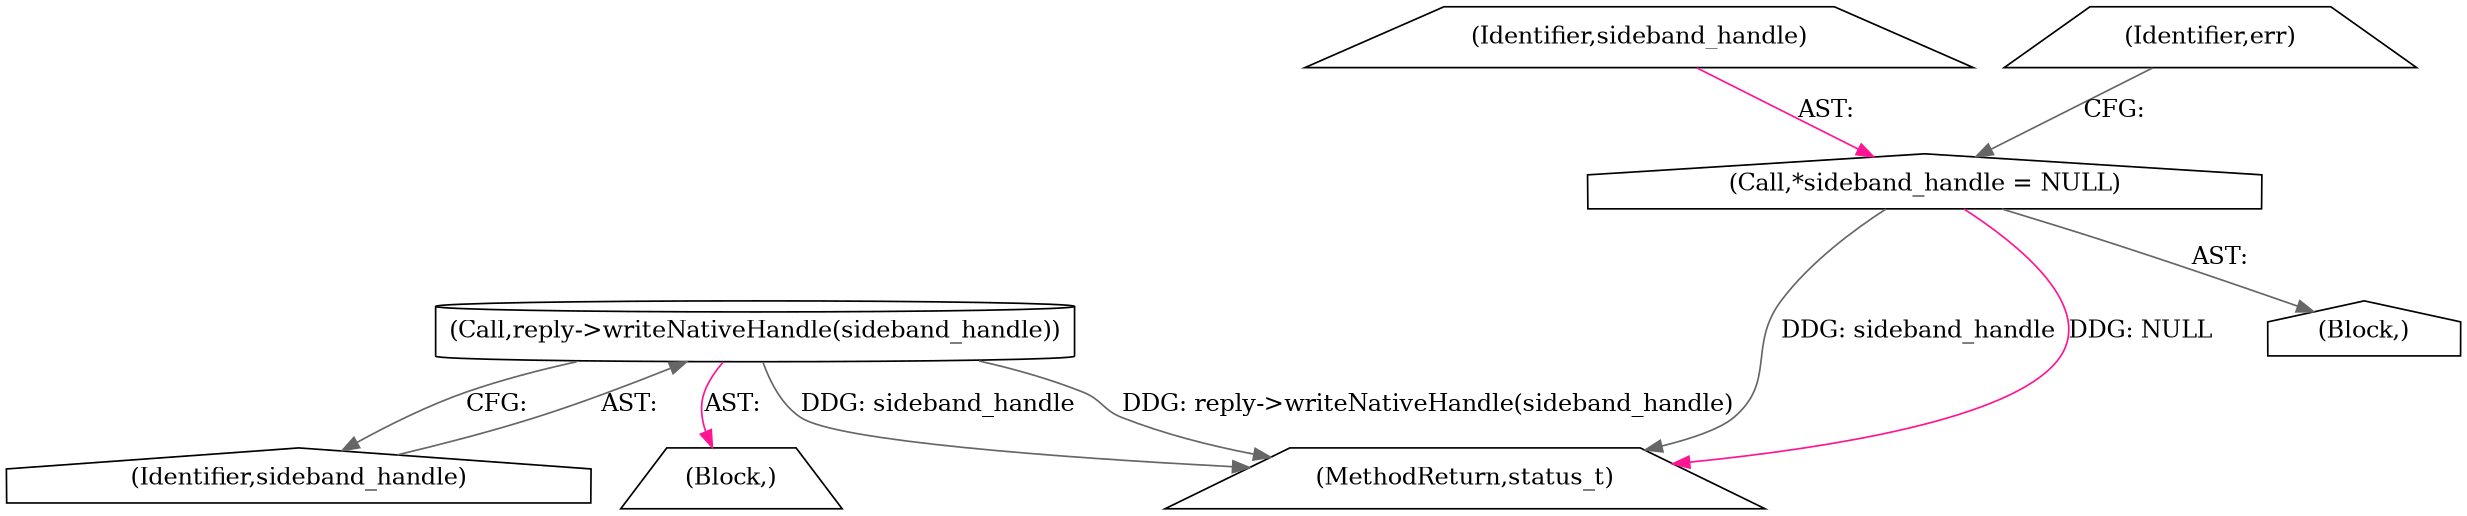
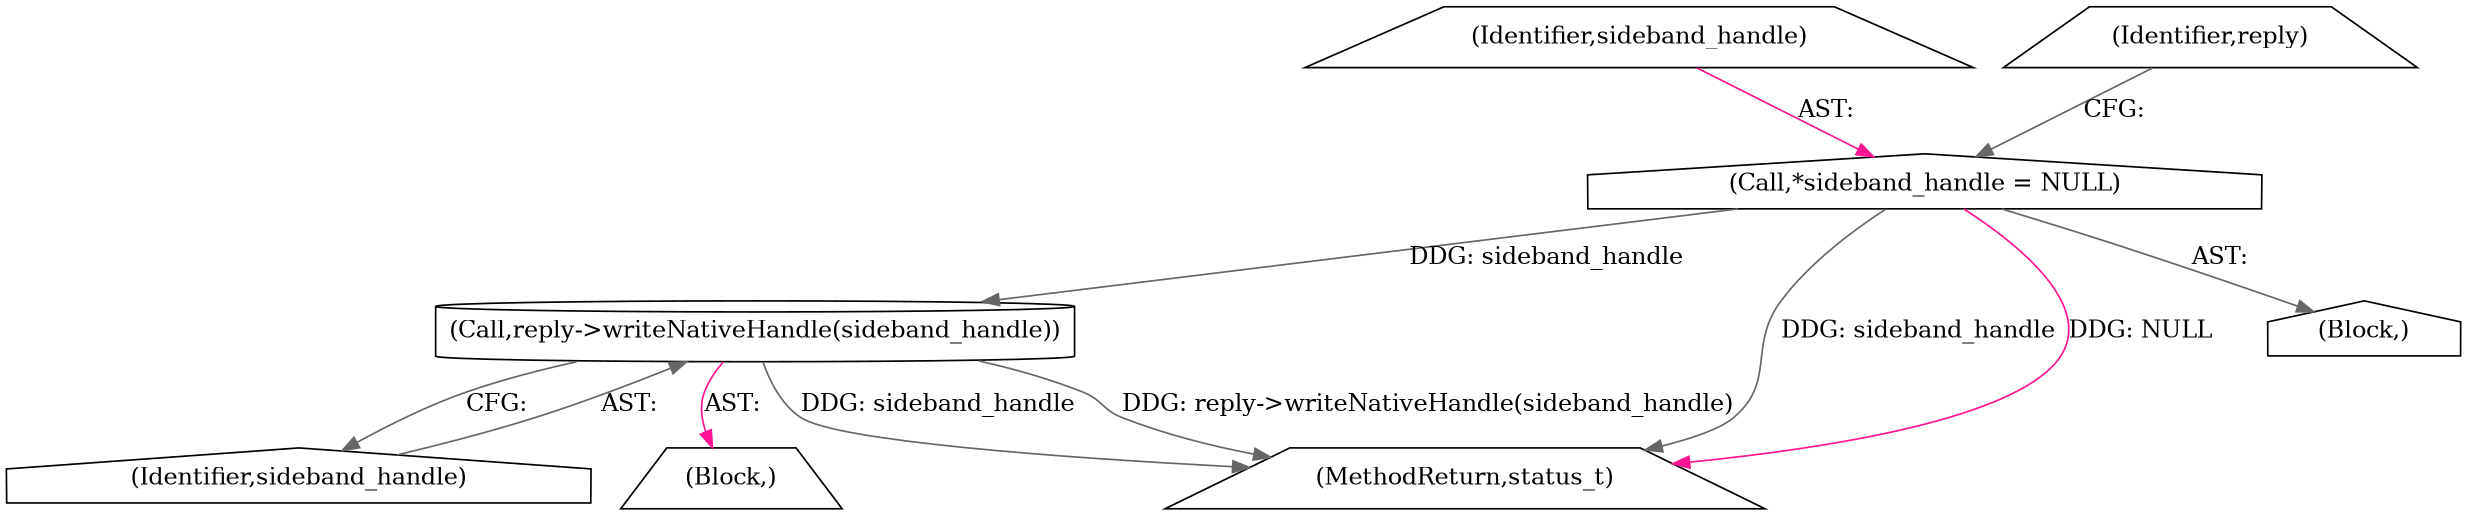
(2210, 37) -> (2210, 37)
none -> (1369, 254)
